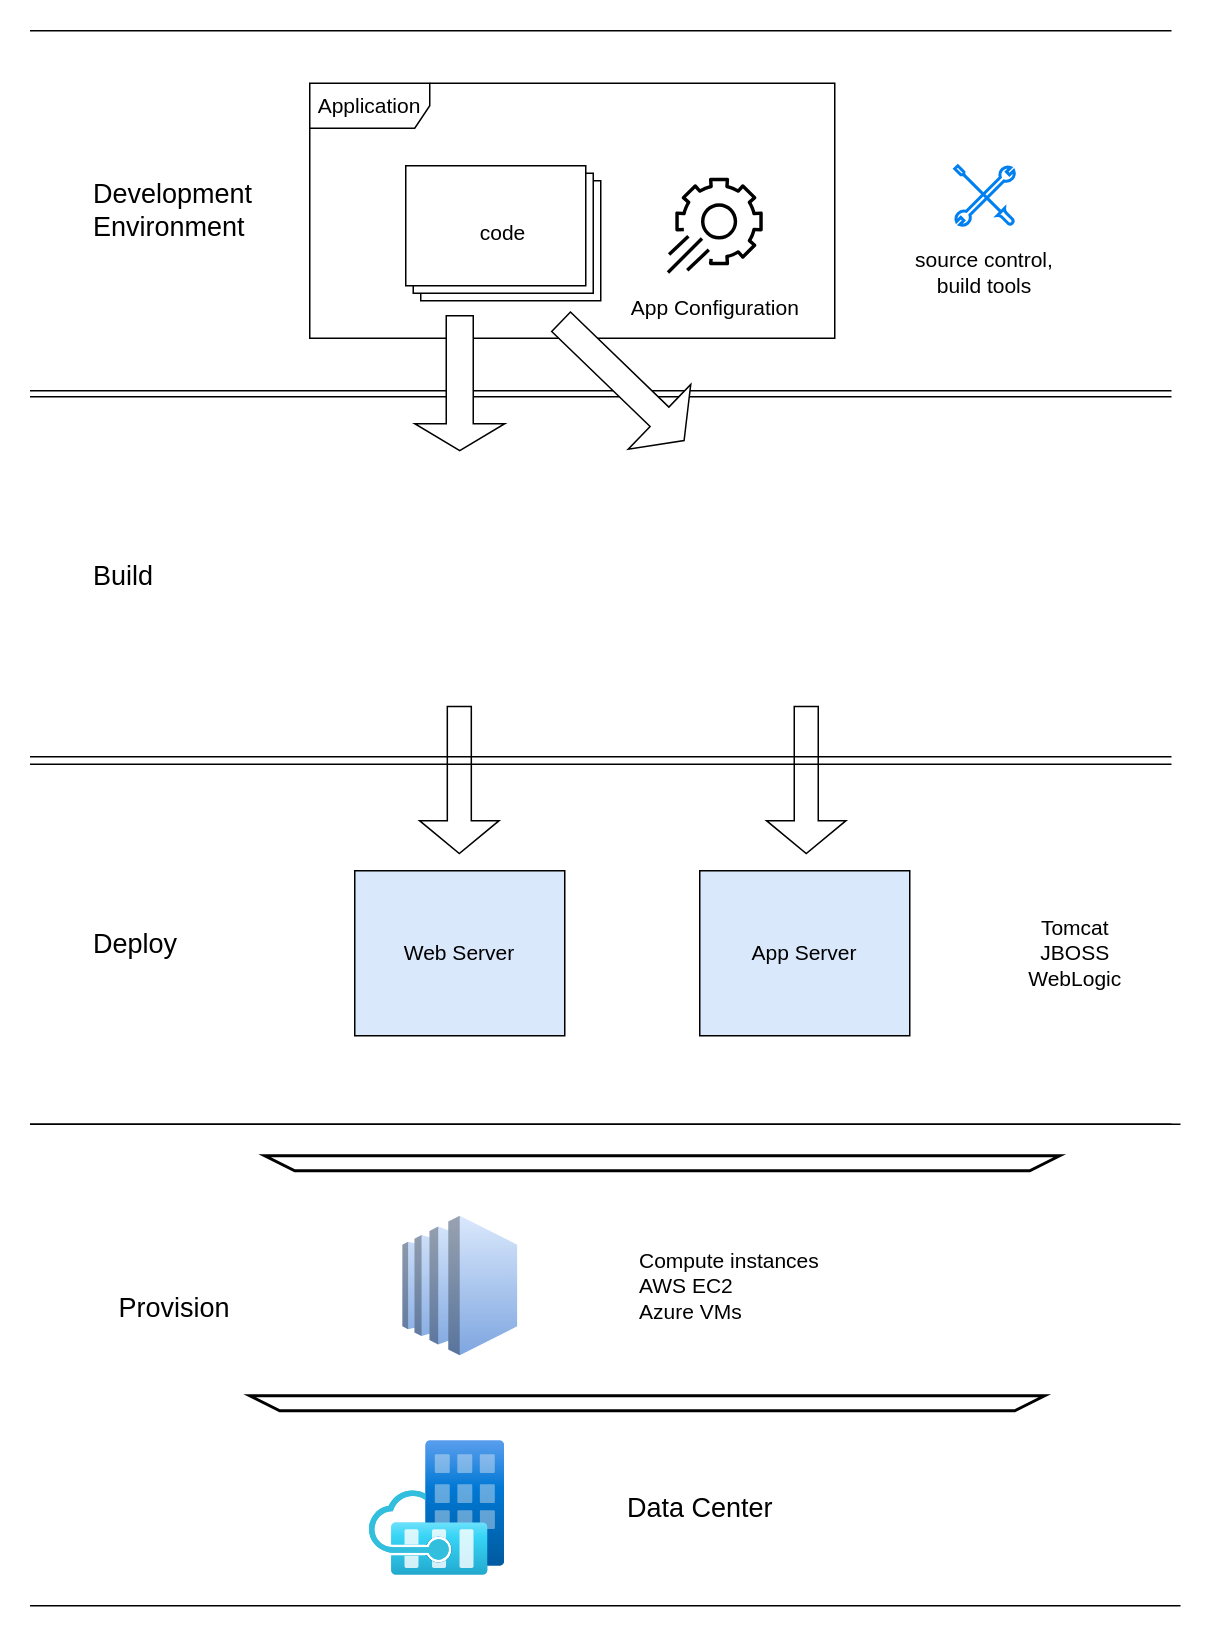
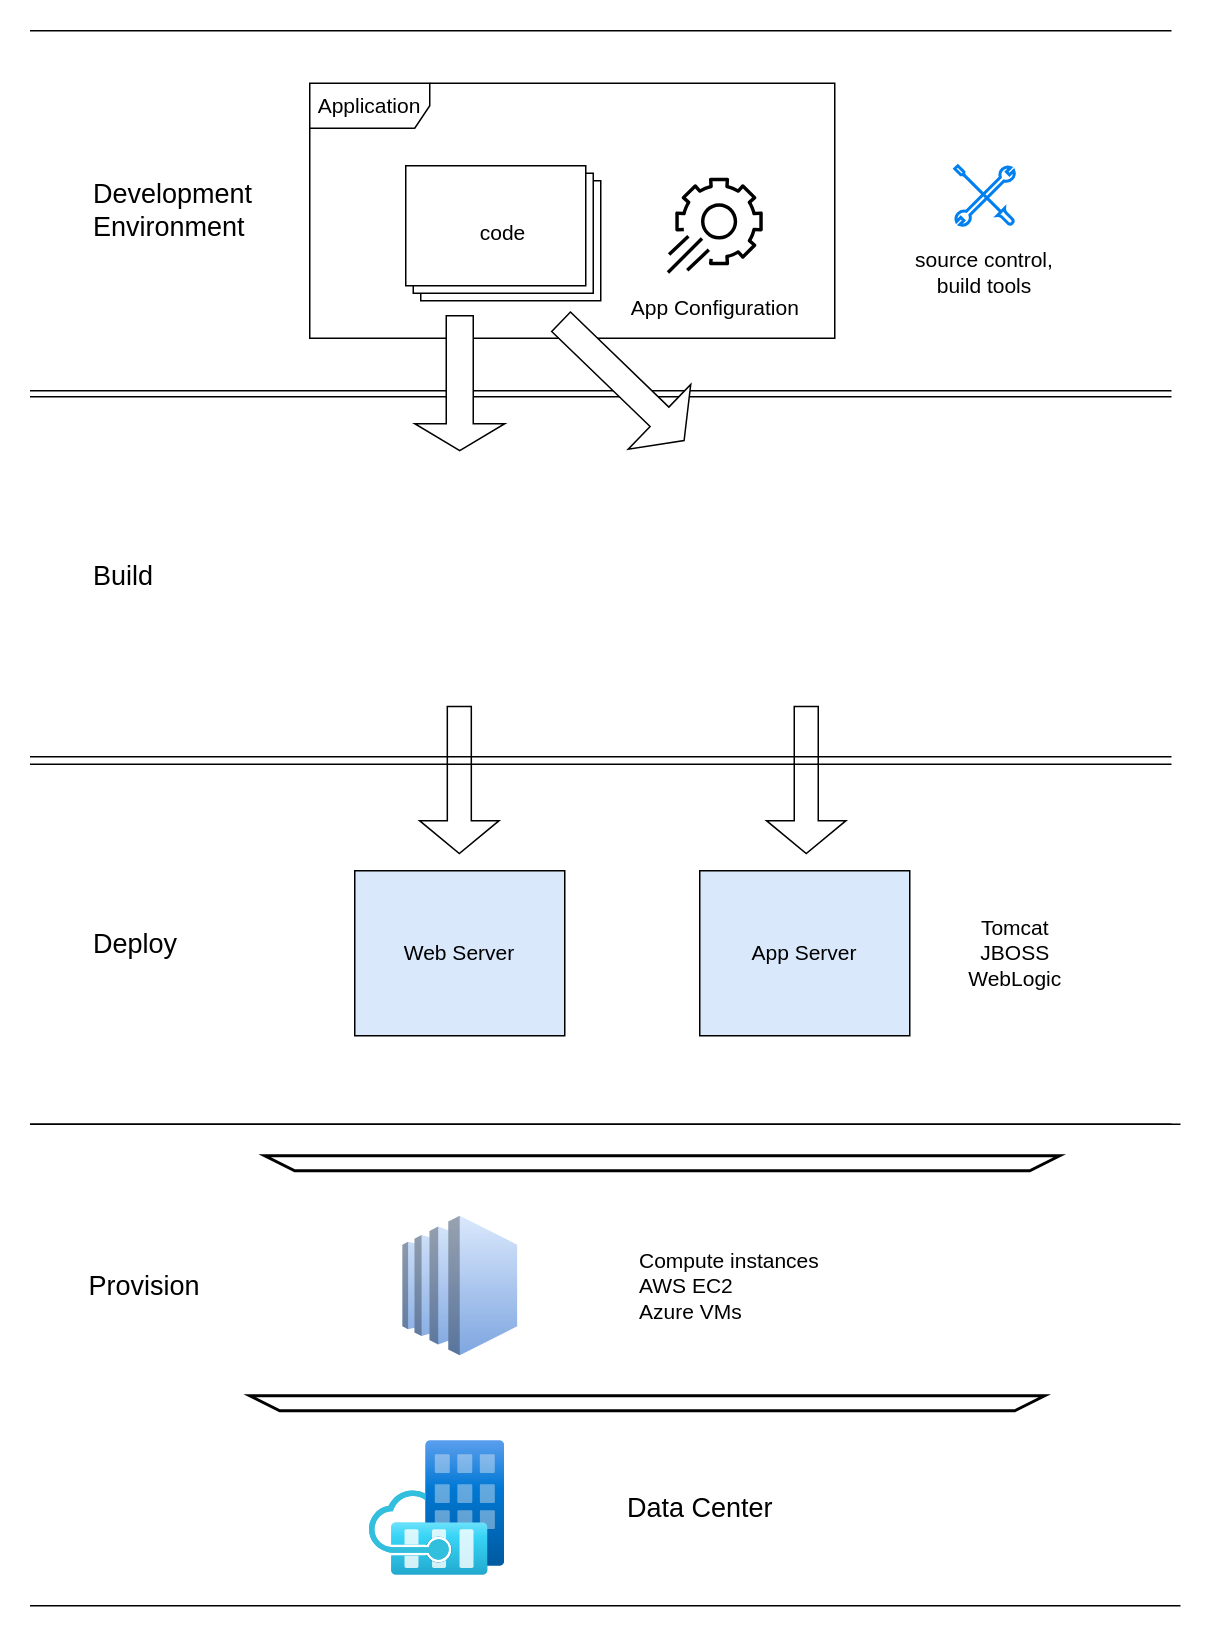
(1075, 953) -> (1015, 953)
(175, 1308) -> (145, 1286)
